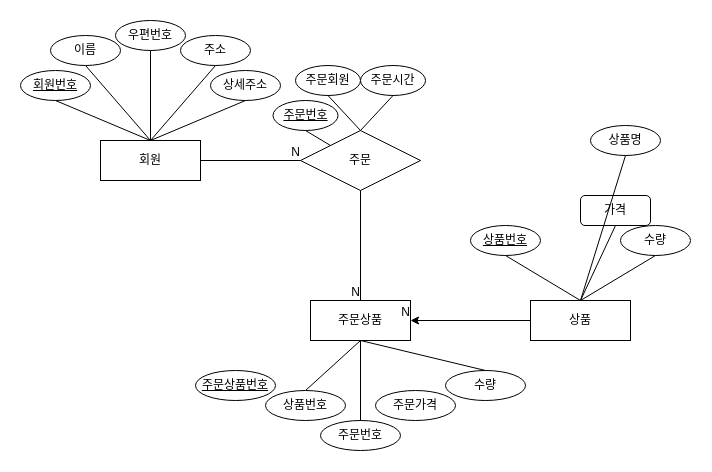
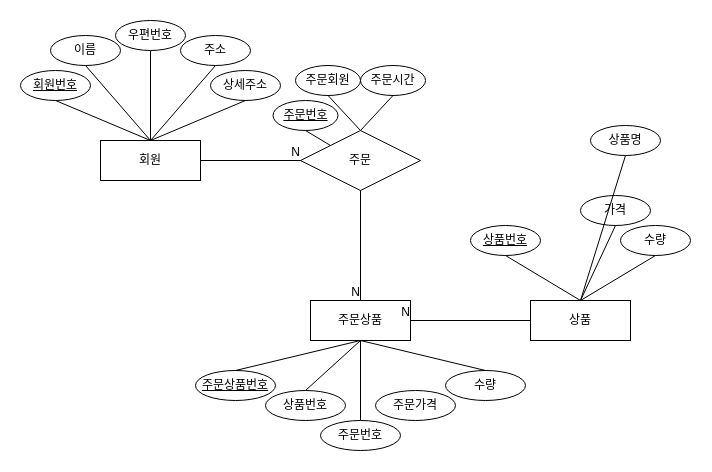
(616, 211) -> (616, 211)
(418, 321) -> (416, 321)
none -> (295, 356)
